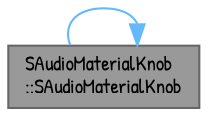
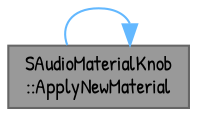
(104, 77) -> (99, 77)
